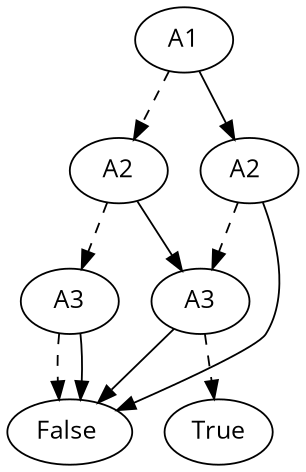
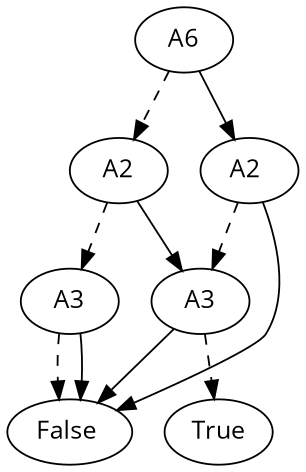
(184, 40) -> (184, 40)
